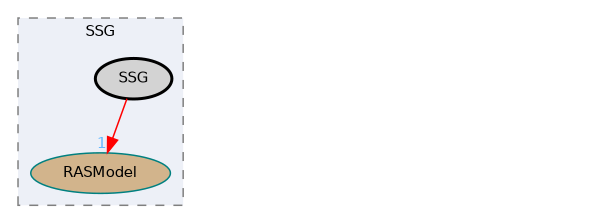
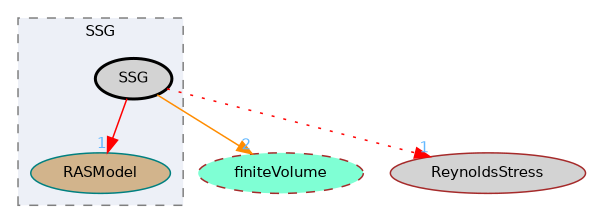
none -> (281, 173)
none -> (488, 173)
